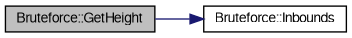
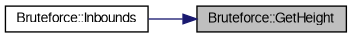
(173, 19) -> (166, 19)
